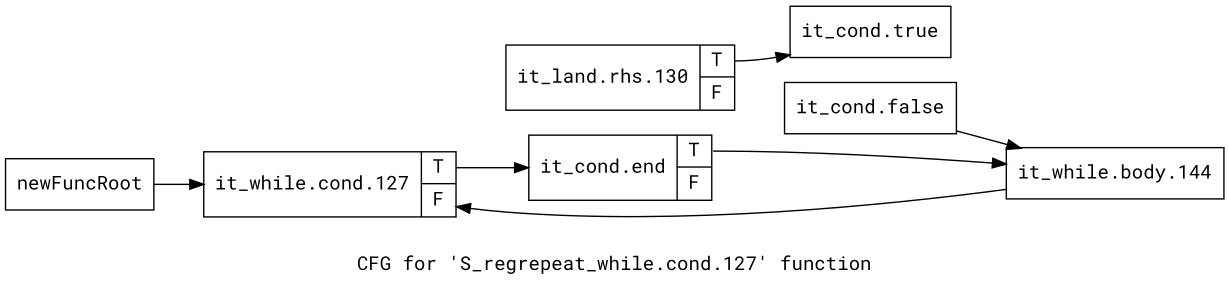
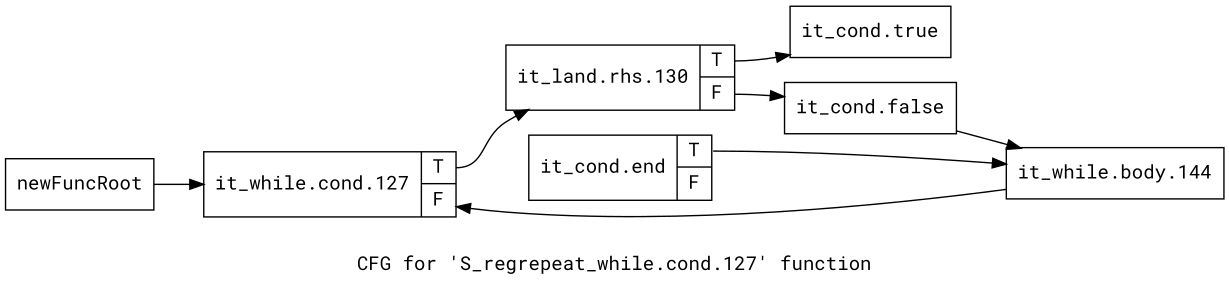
none -> (752, 95)
(485, 168) -> (487, 144)
